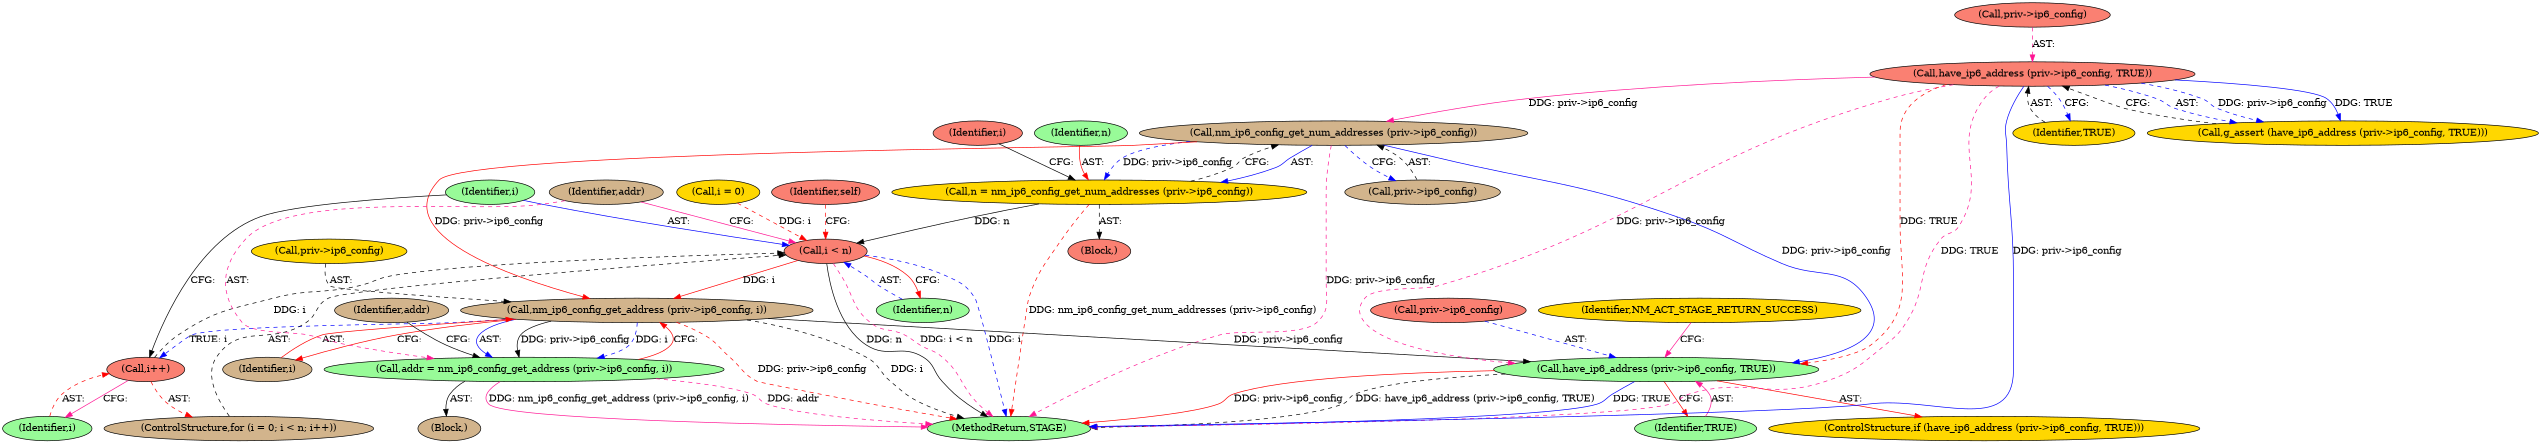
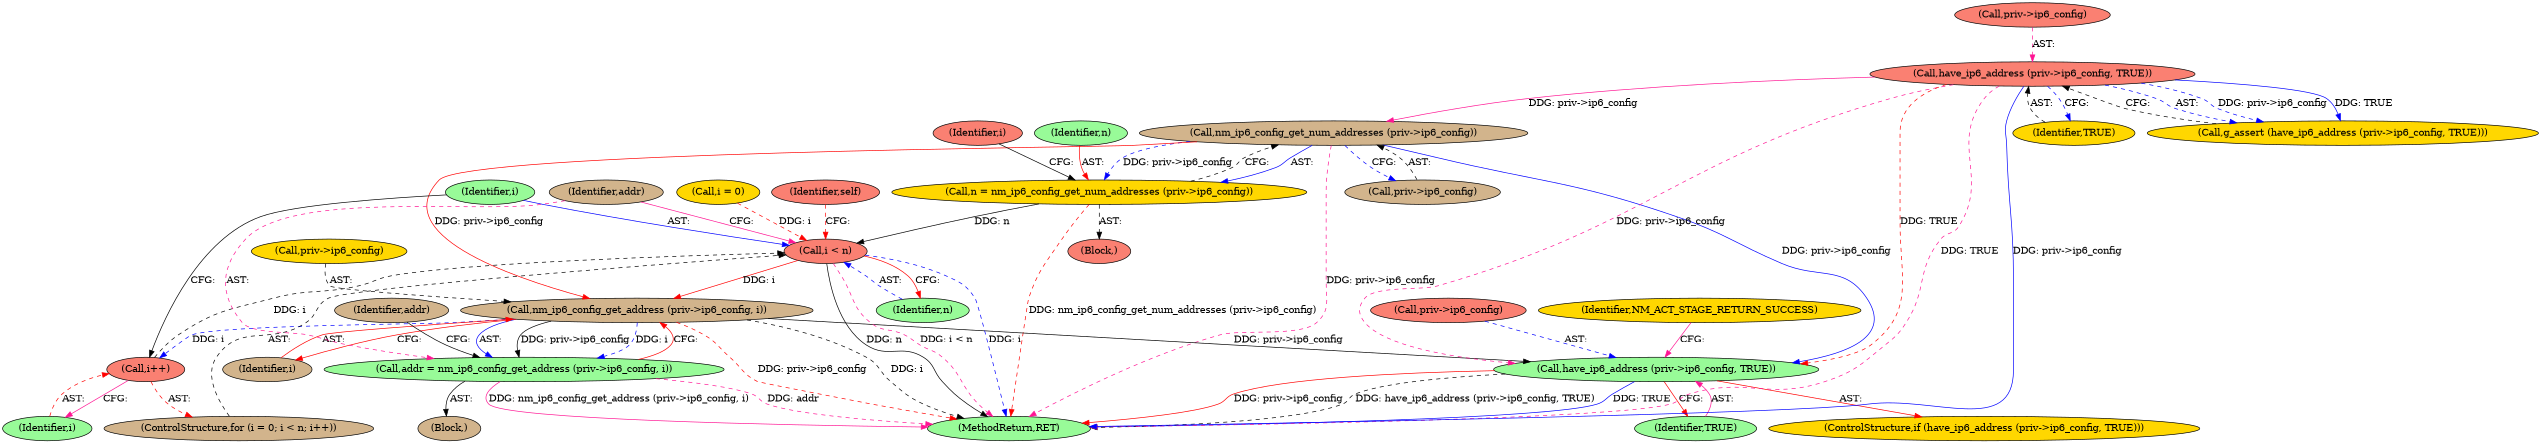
(208, 340) -> (208, 340)
(1009, 429) -> (1009, 429)
